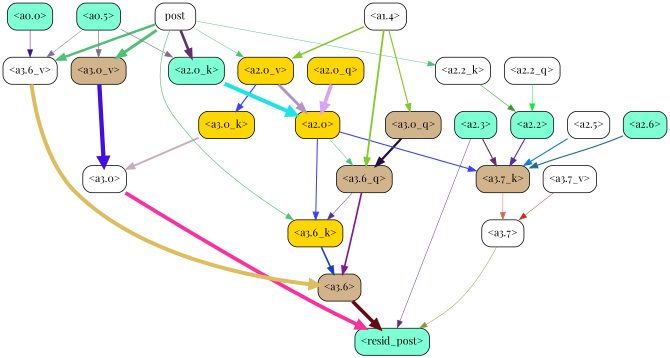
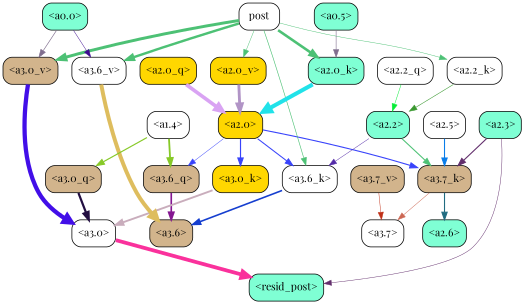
(99, 39) -> (50, 40)
(185, 40) -> (294, 41)
(67, 41) -> none
(332, 41) -> none
(246, 98) -> (241, 148)
(338, 149) -> (209, 150)
(519, 149) -> (414, 150)
(389, 151) -> (82, 203)
(580, 151) -> (445, 203)
(570, 179) -> (378, 179)
(342, 204) -> (347, 153)
(315, 233) -> (310, 179)
(468, 291) -> none
(363, 312) -> none
